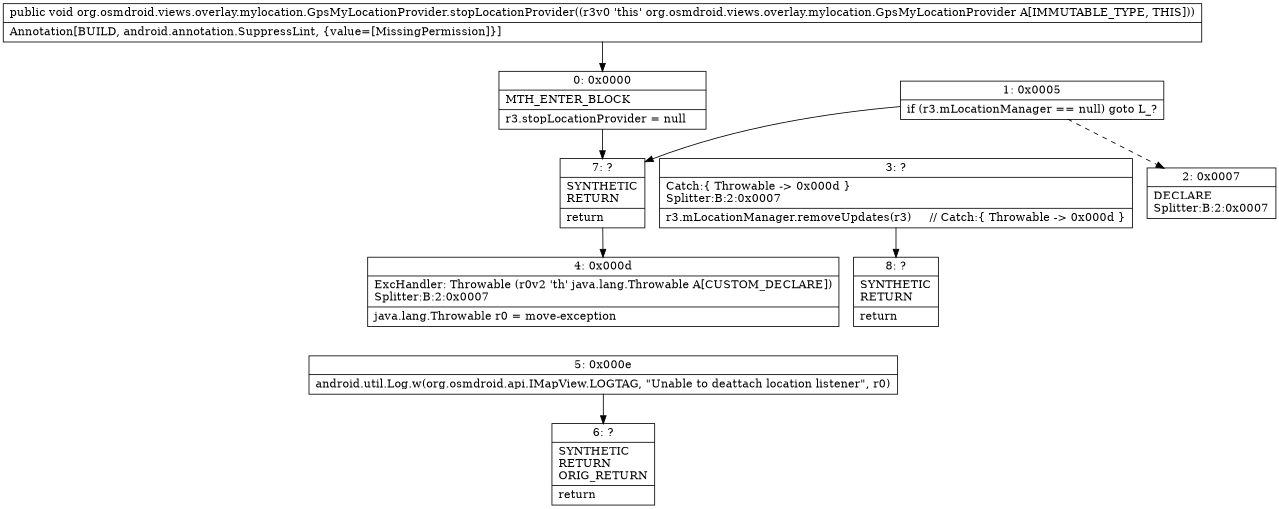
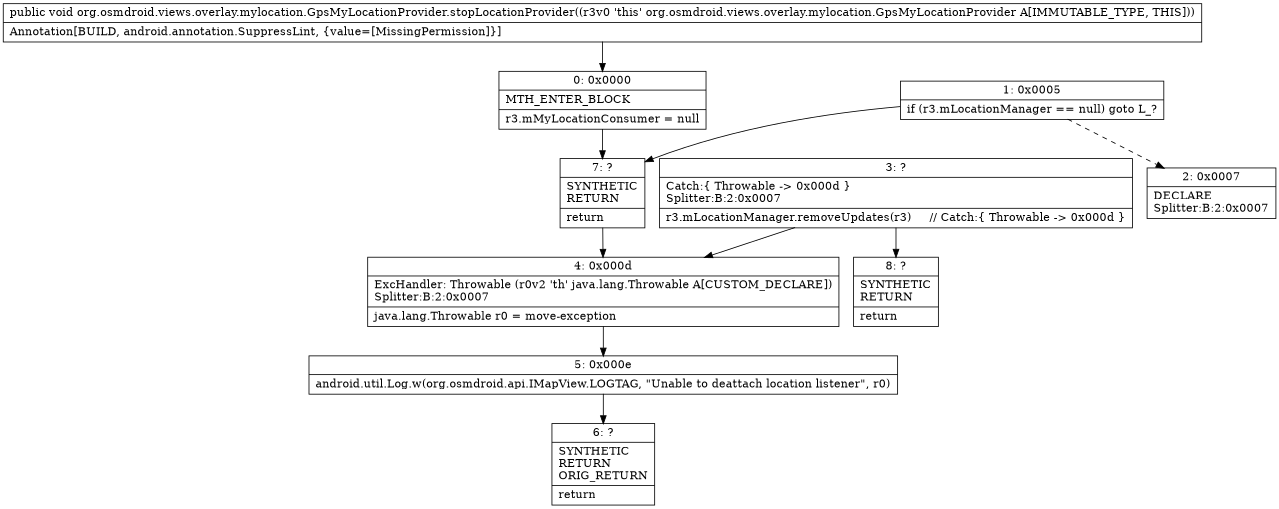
(596, 119) -> (602, 119)
none -> (754, 241)
none -> (603, 337)
